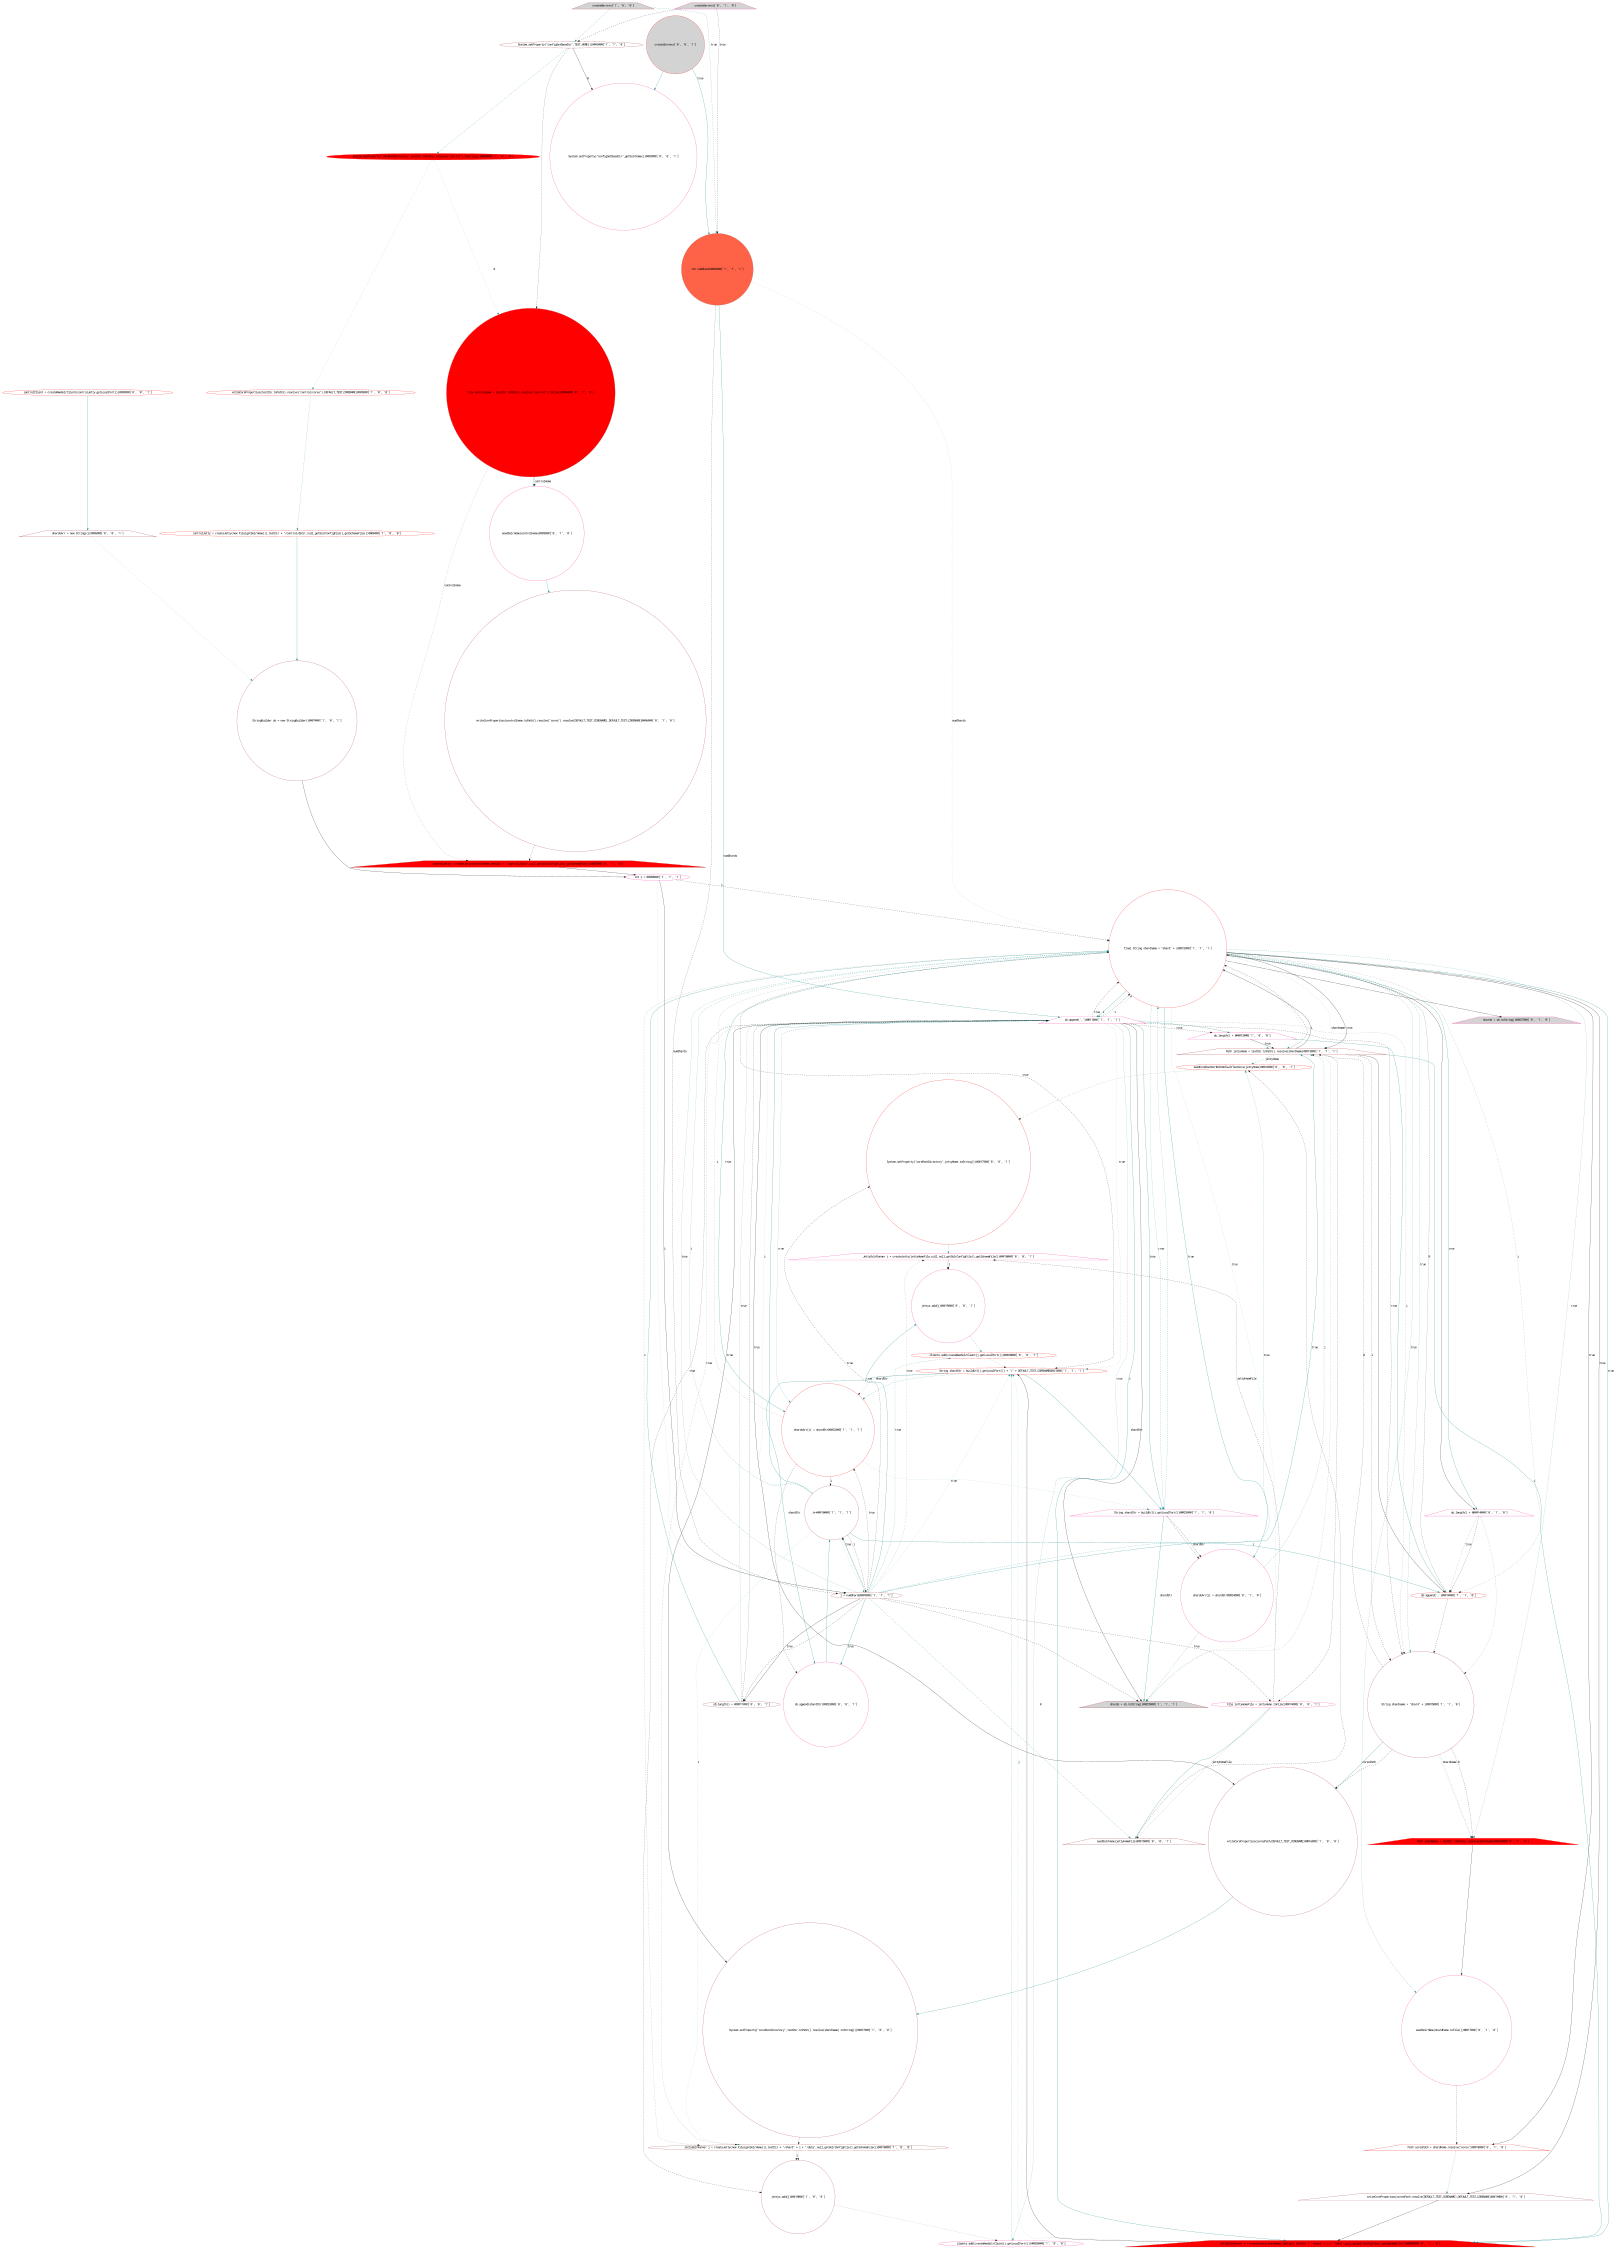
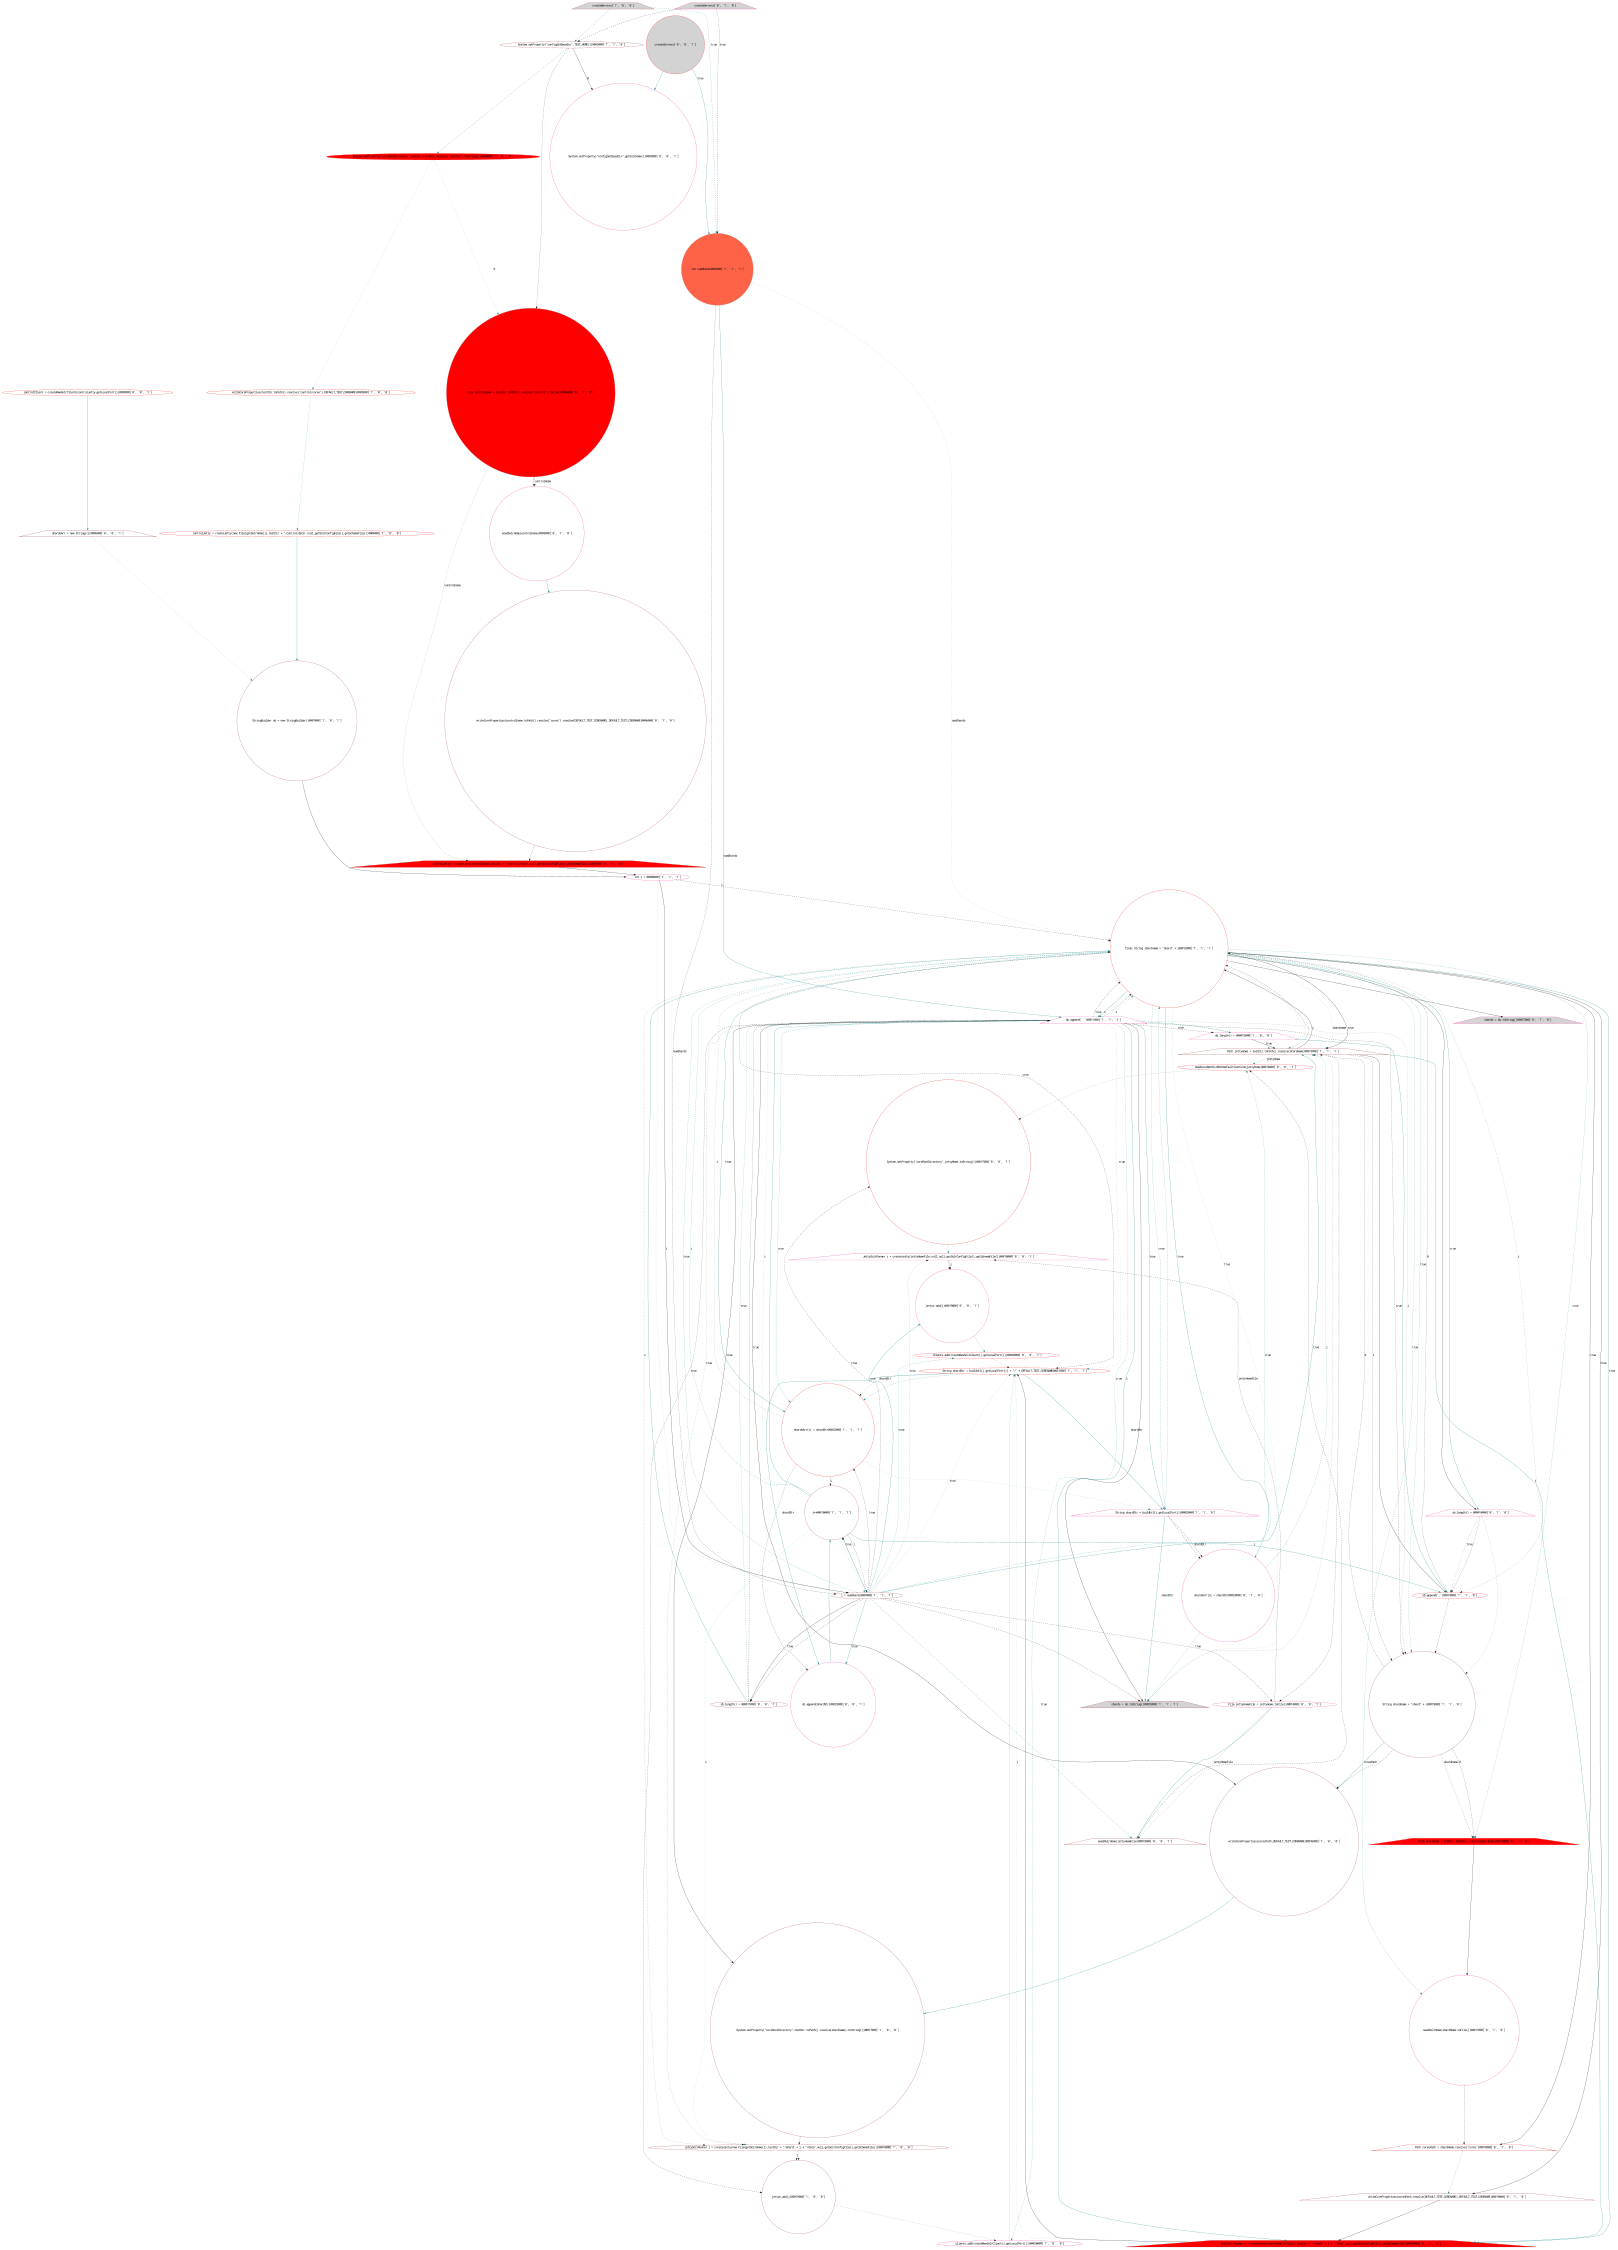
(1041, 1705) -> (1044, 1705)
